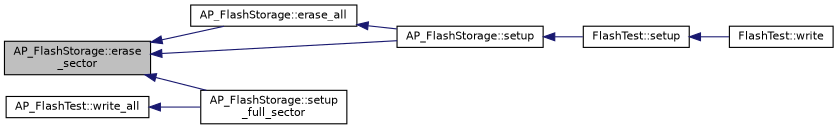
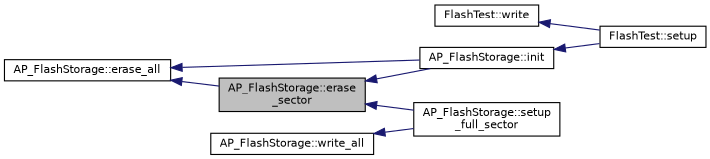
(193, 33) -> (201, 84)
(470, 37) -> (487, 58)
(715, 37) -> (575, 27)
(78, 107) -> (292, 144)
